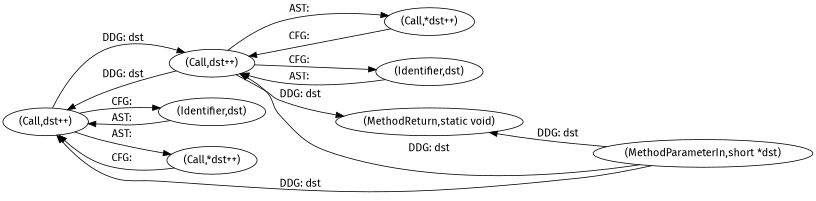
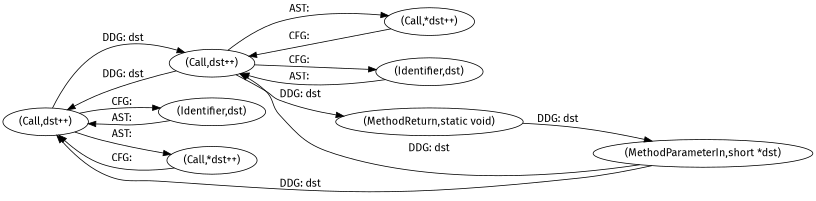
(552, 141) -> (584, 129)
